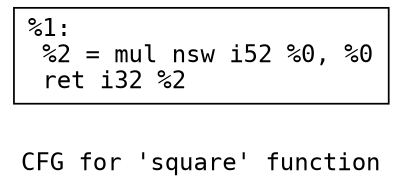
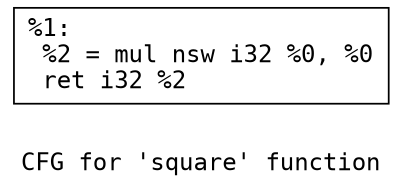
(201, 55) -> (201, 55)
